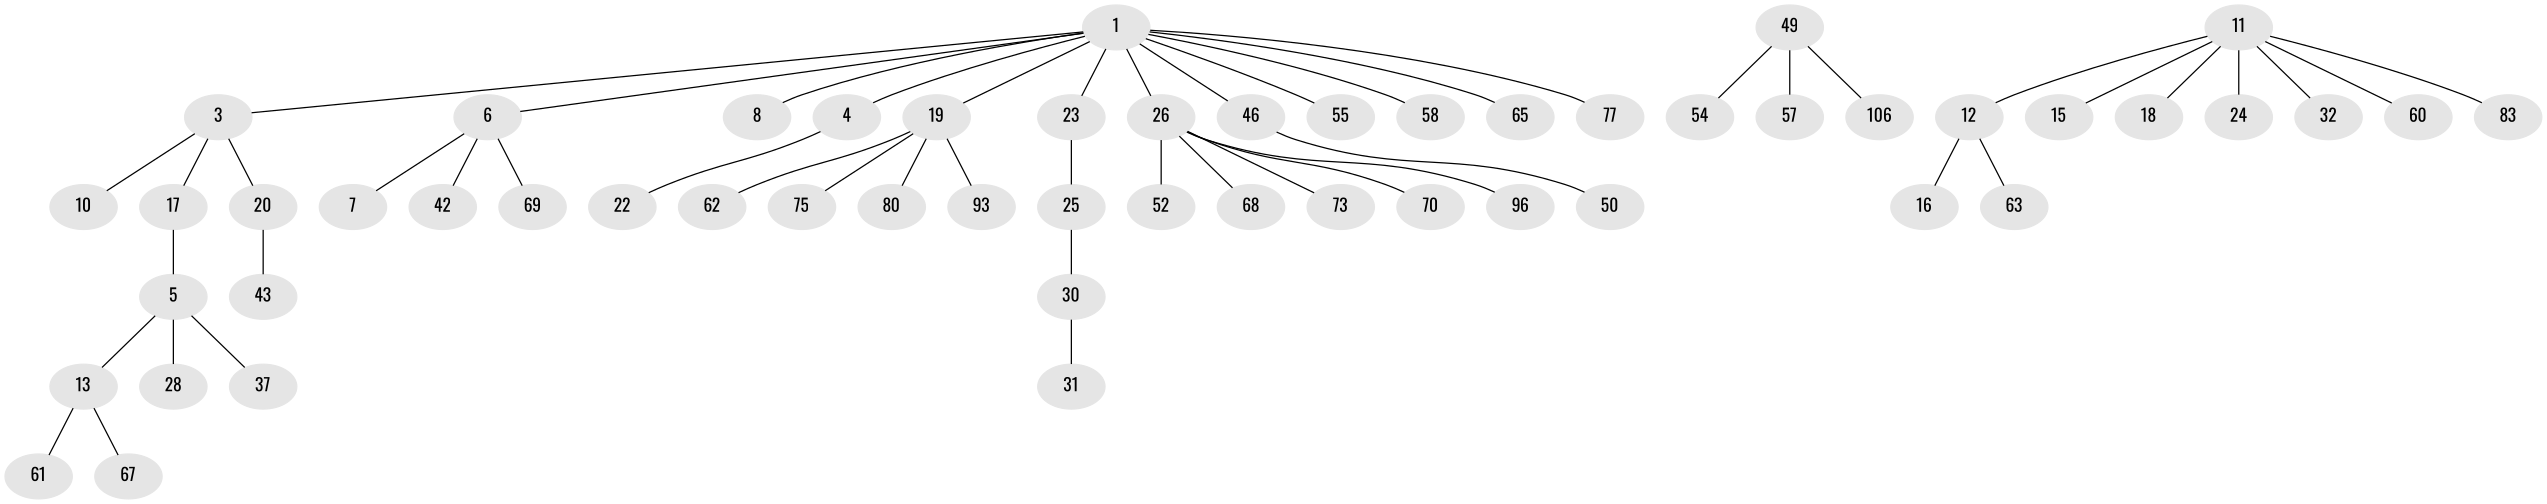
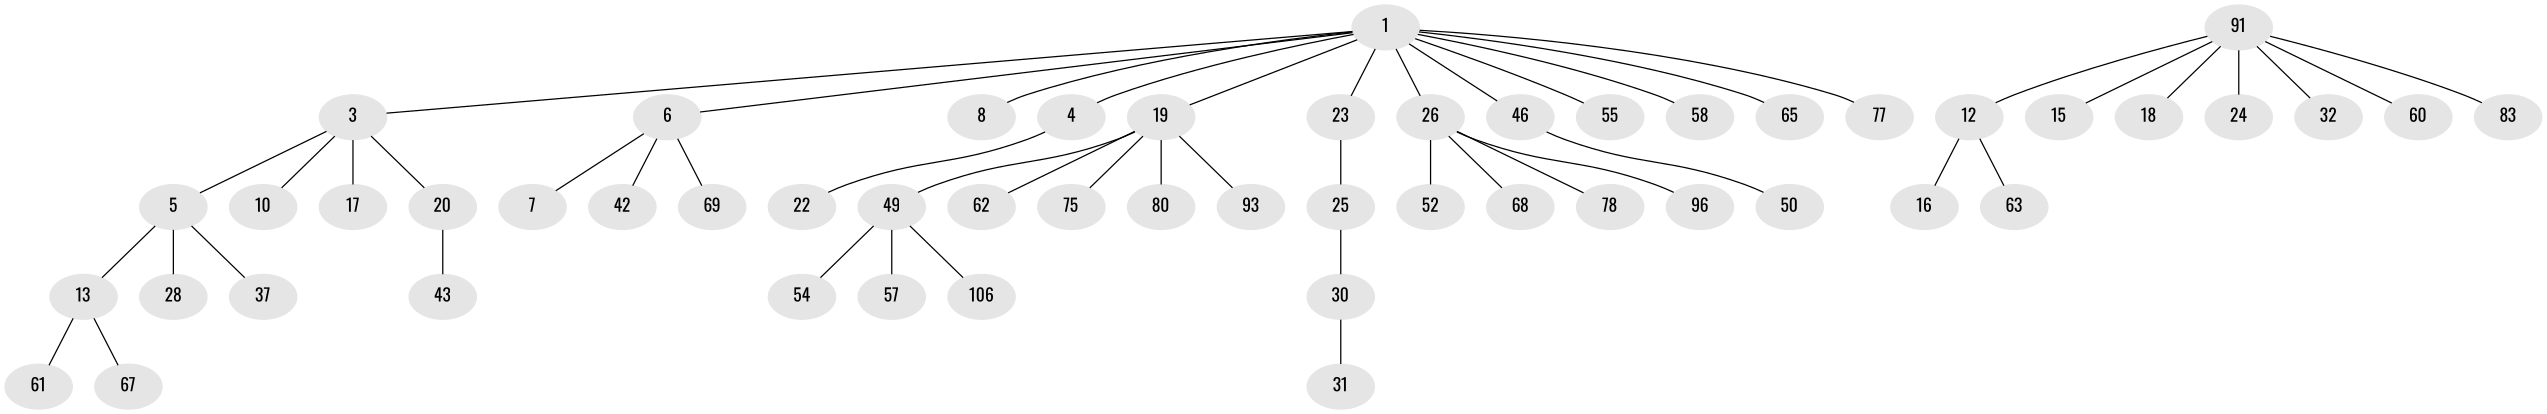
(2239, 27) -> (2239, 27)
none -> (1026, 162)
(1341, 207) -> none
(1431, 207) -> (1610, 207)
(173, 252) -> (263, 162)
